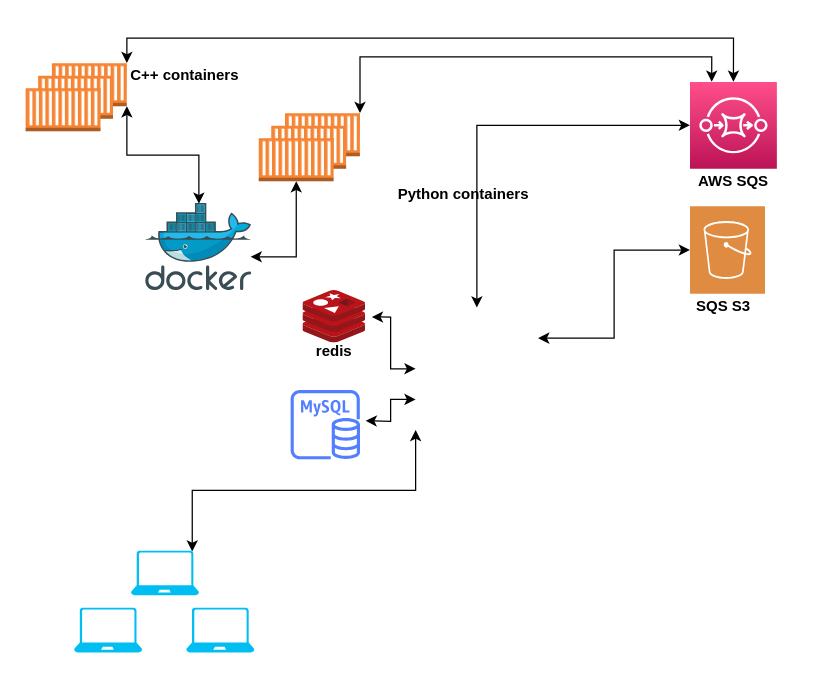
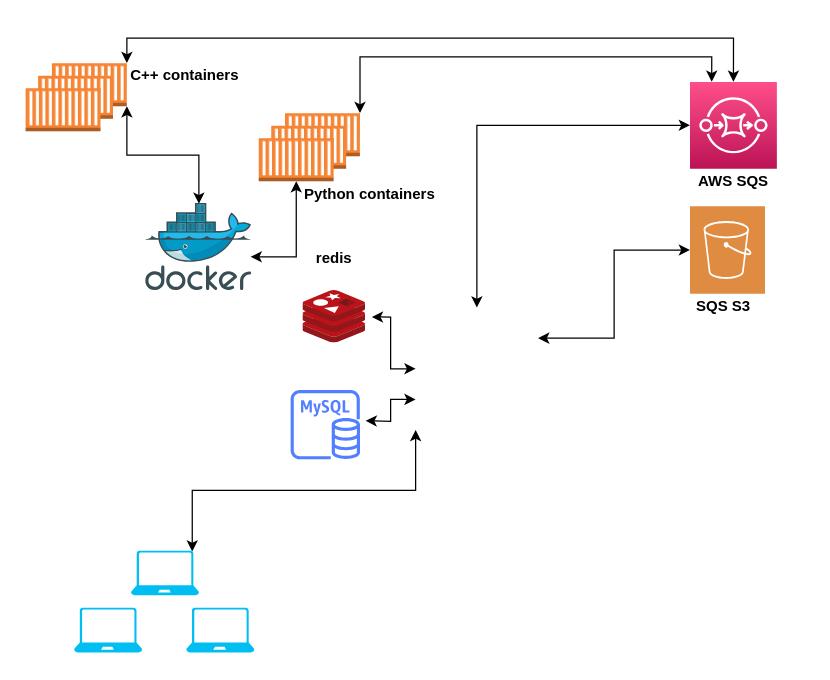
(463, 194) -> (369, 194)
(334, 352) -> (334, 258)
